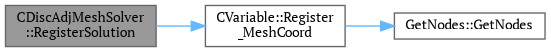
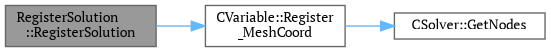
(81, 26) -> (81, 26)
(470, 26) -> (470, 26)
